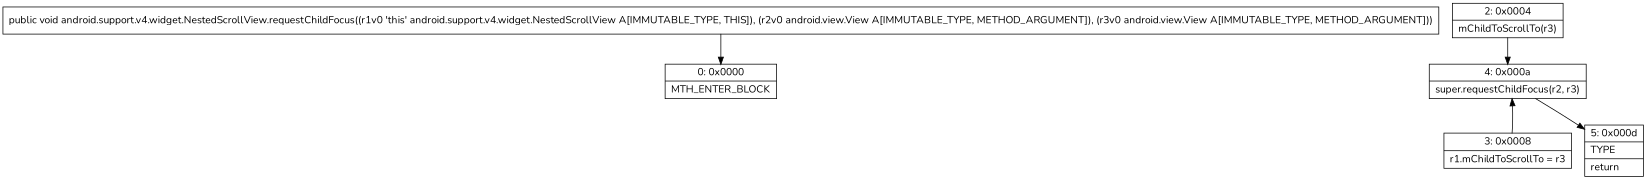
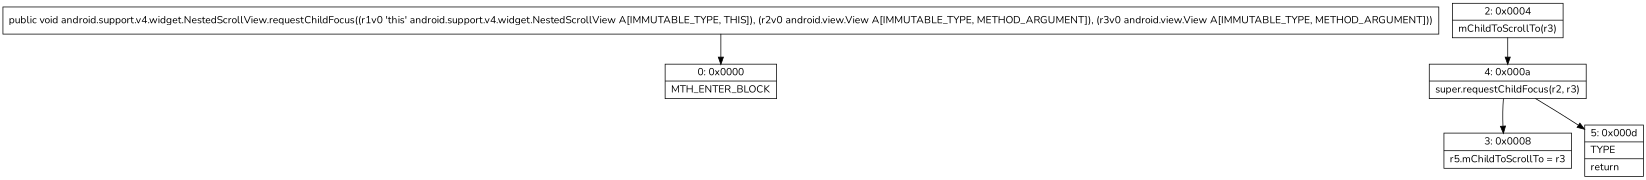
(1513, 120) -> (1503, 112)
(1508, 159) -> (1508, 159)
